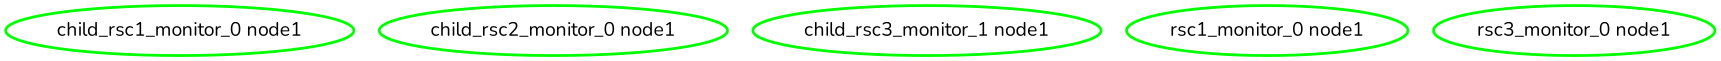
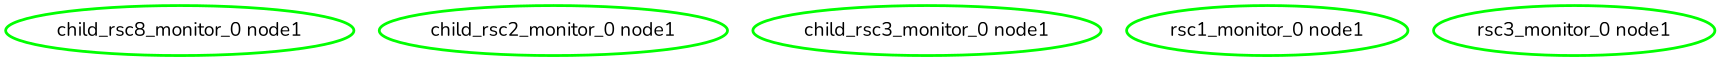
(180, 31) -> (180, 31)
(927, 31) -> (927, 31)
